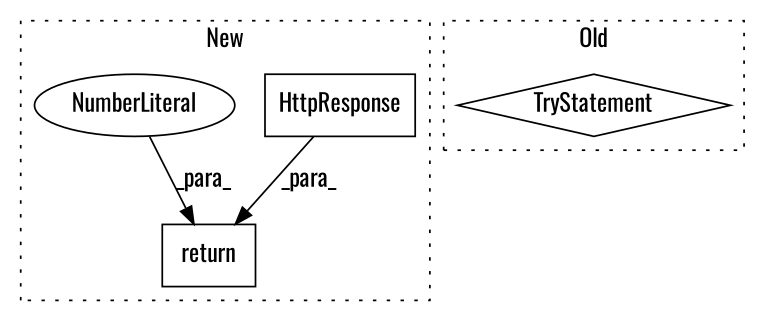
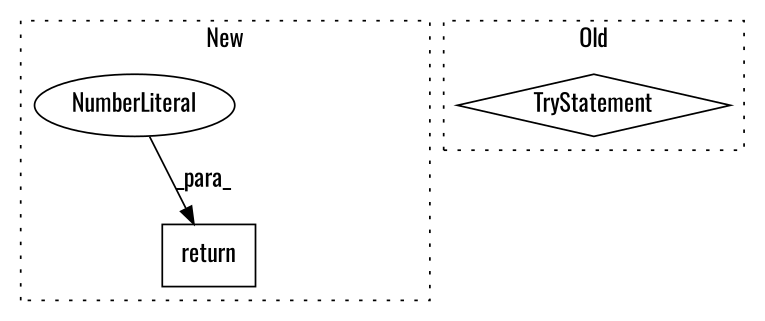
(340, 105) -> none
